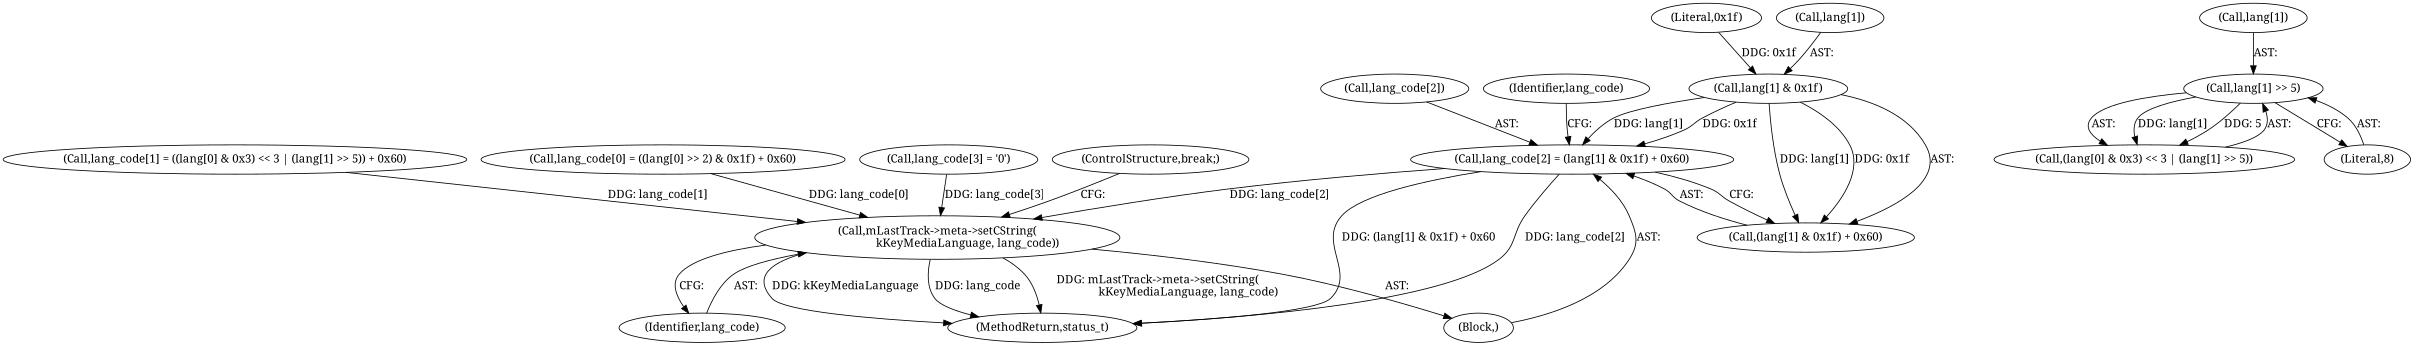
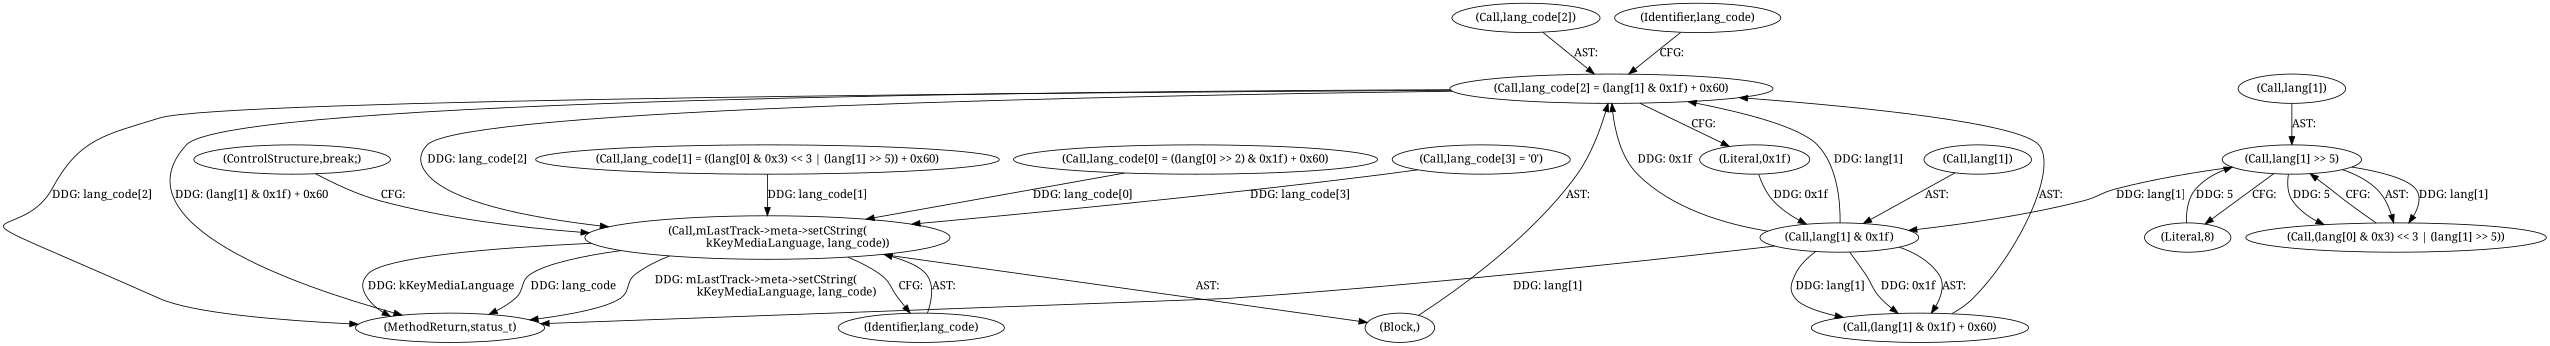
(2281, 124) -> (2359, 195)
(2371, 124) -> (2215, 195)
(1714, 190) -> (1681, 123)
none -> (2076, 203)
none -> (1163, 301)
